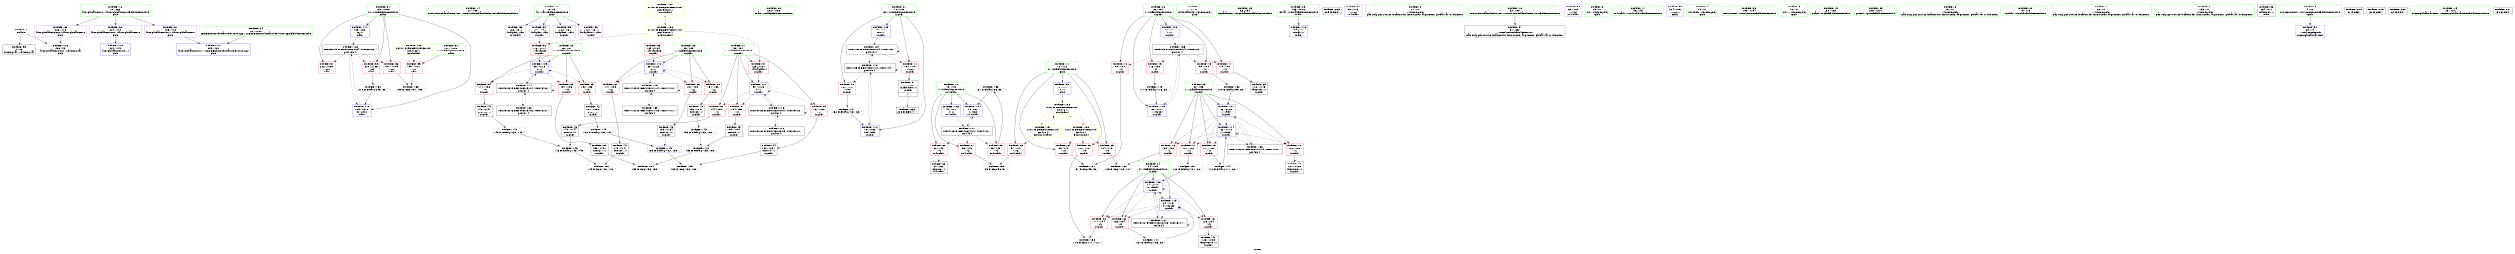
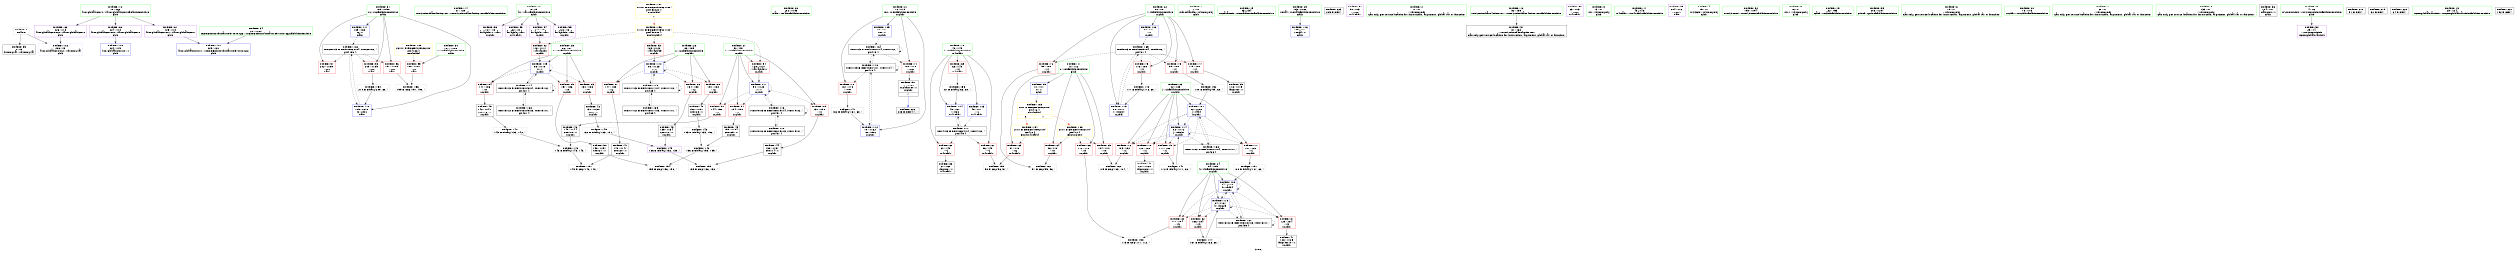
none -> (654, 39)
(980, 139) -> none
